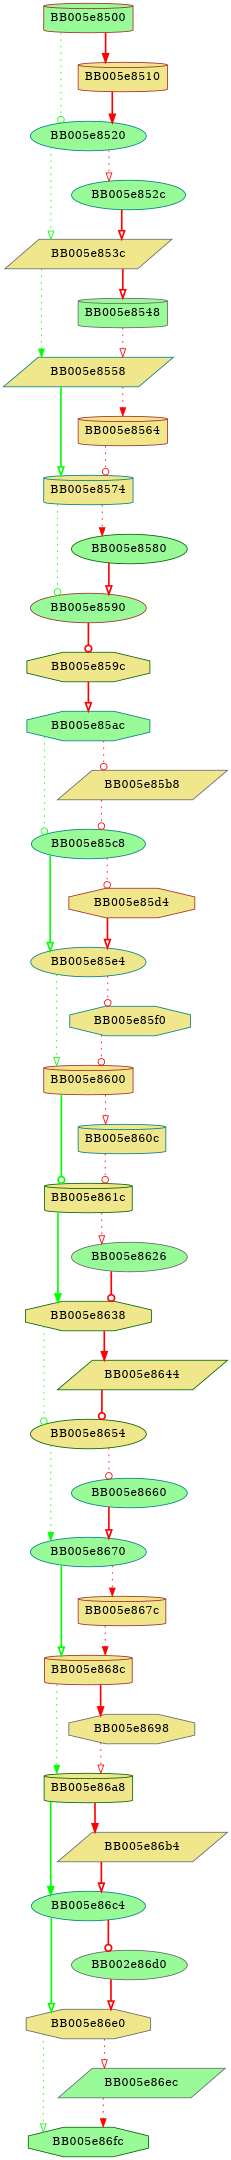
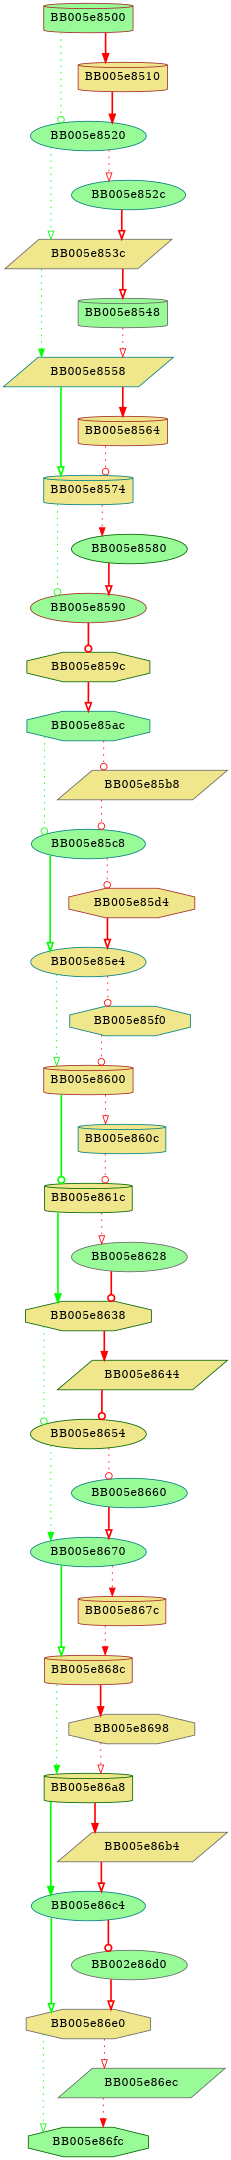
(123, 397) -> (123, 397)
(129, 1257) -> (129, 1257)
